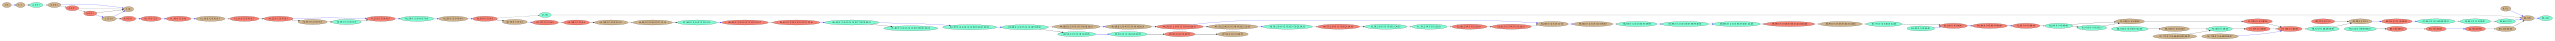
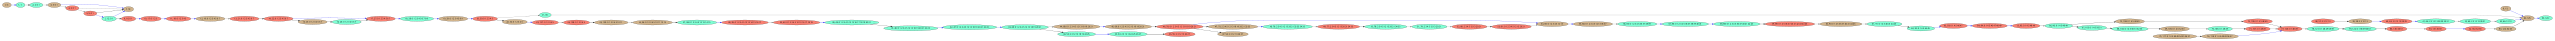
(20, 5) -> (20, 5)
(109, 19) -> (109, 19)
(914, 24) -> (940, 28)
(1921, 24) -> (1903, 26)
(2110, 25) -> (2108, 28)
(2342, 25) -> (2341, 29)
(2198, 33) -> (2199, 36)
(1206, 34) -> (1207, 30)
